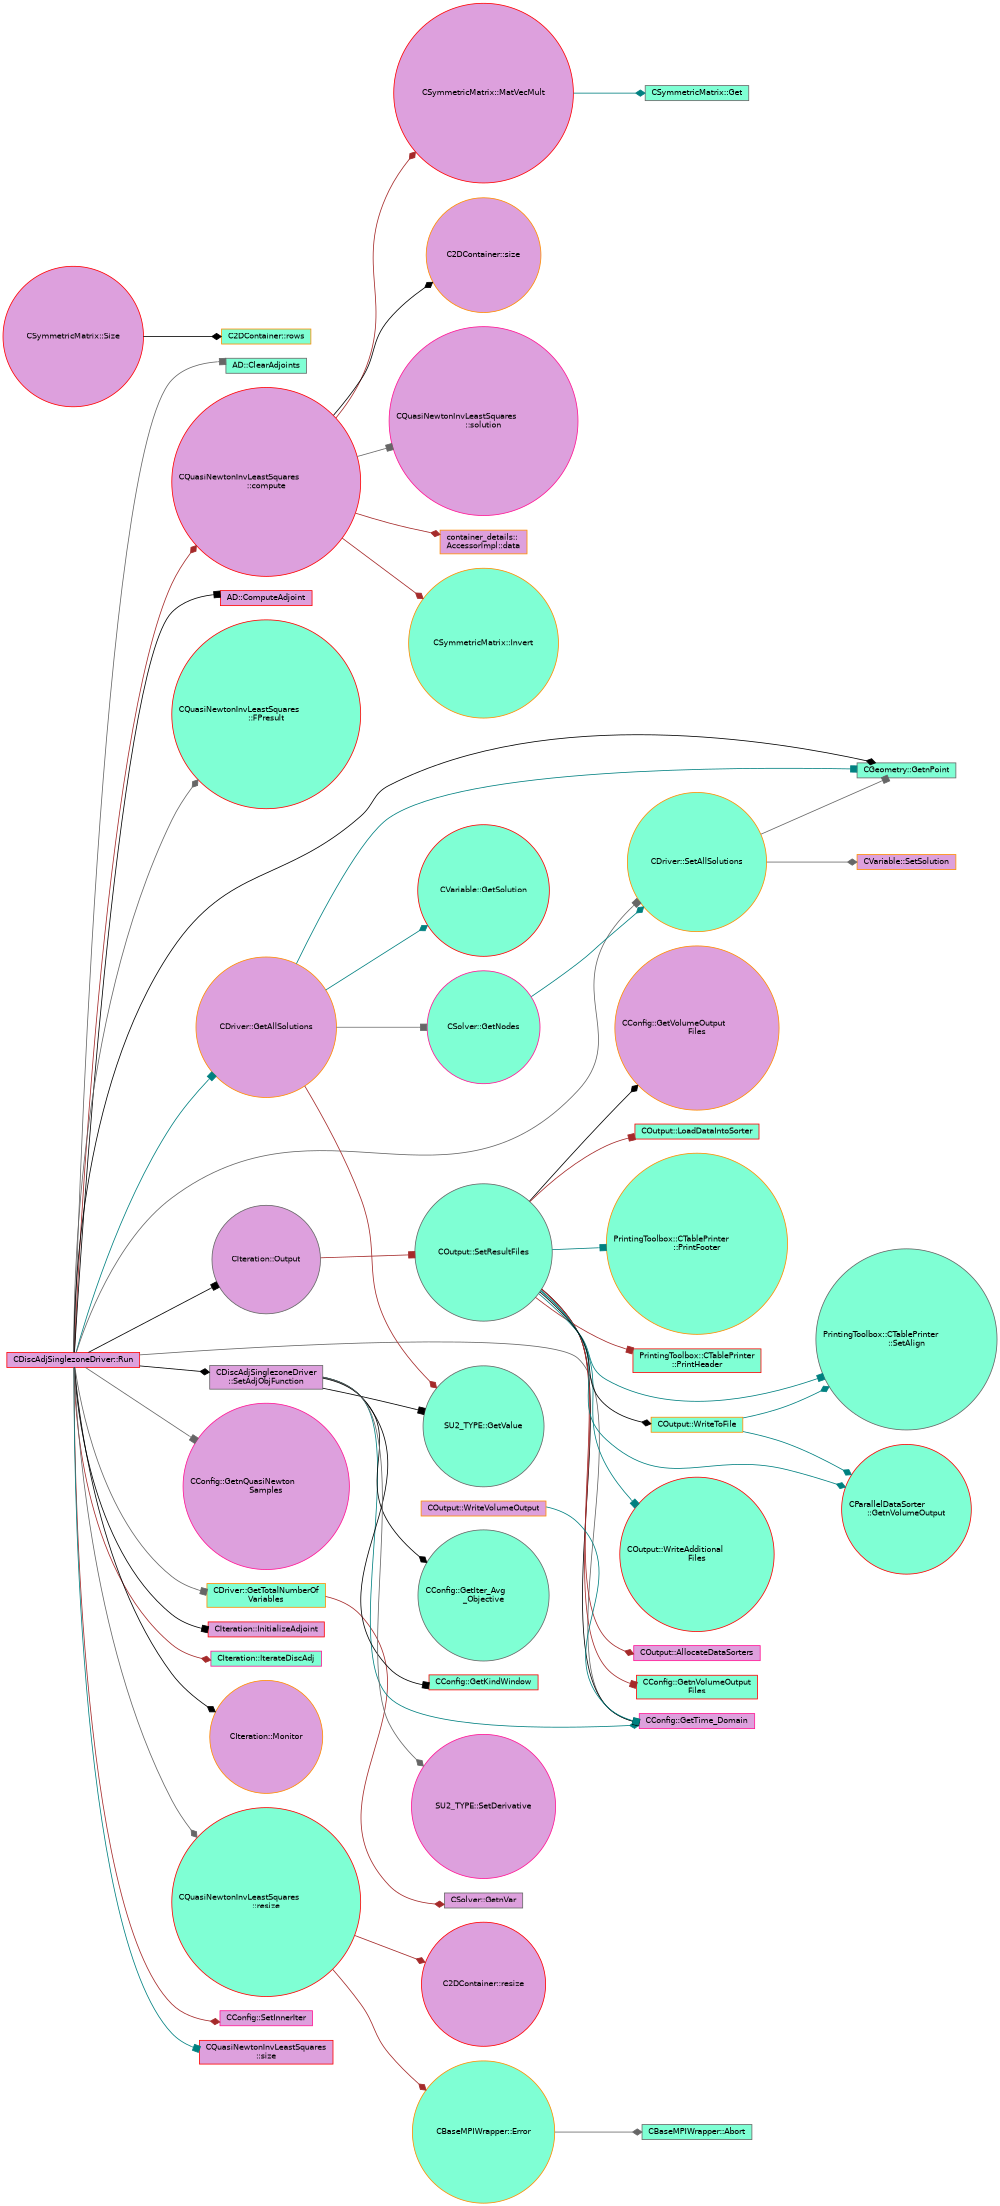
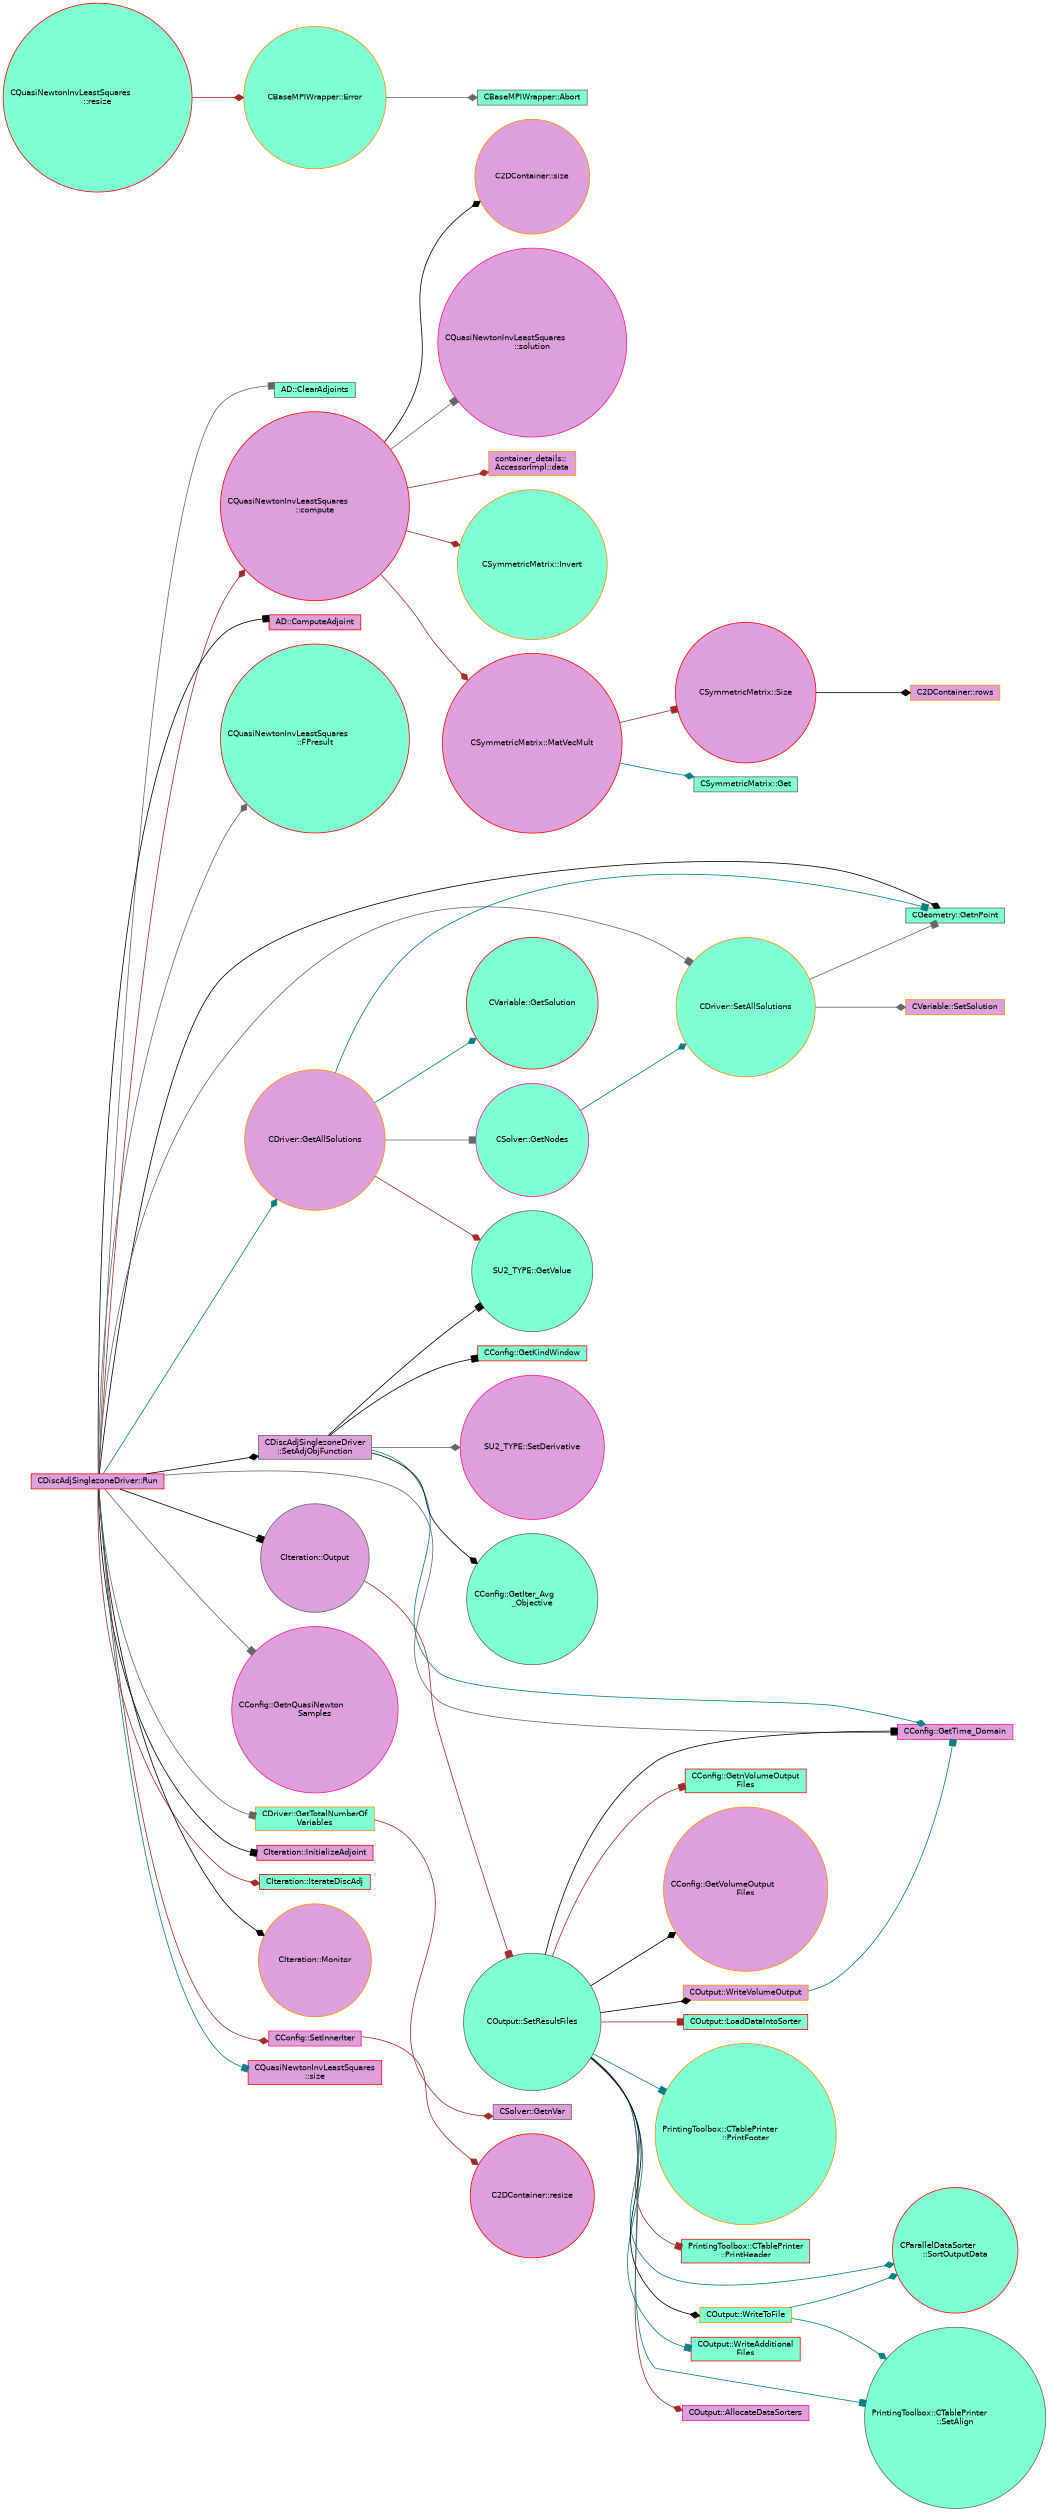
(266, 337) -> (955, 693)
none -> (645, 717)
(128, 1209) -> (187, 1341)
(906, 1509) -> (955, 2250)
(697, 1554) -> (746, 2349)
(105, 1606) -> none
(266, 1659) -> (315, 1882)
(385, 1947) -> (426, 2090)
none -> (641, 2007)
